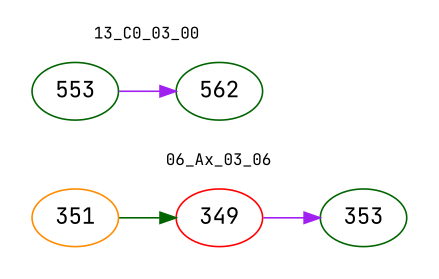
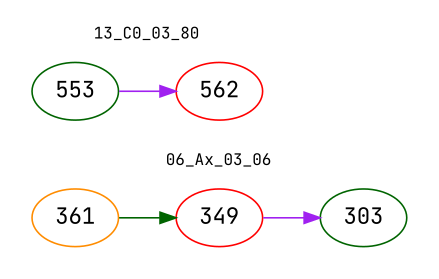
(147, 34) -> (147, 34)
(219, 91) -> (219, 91)
(75, 218) -> (75, 218)
(364, 218) -> (364, 218)
